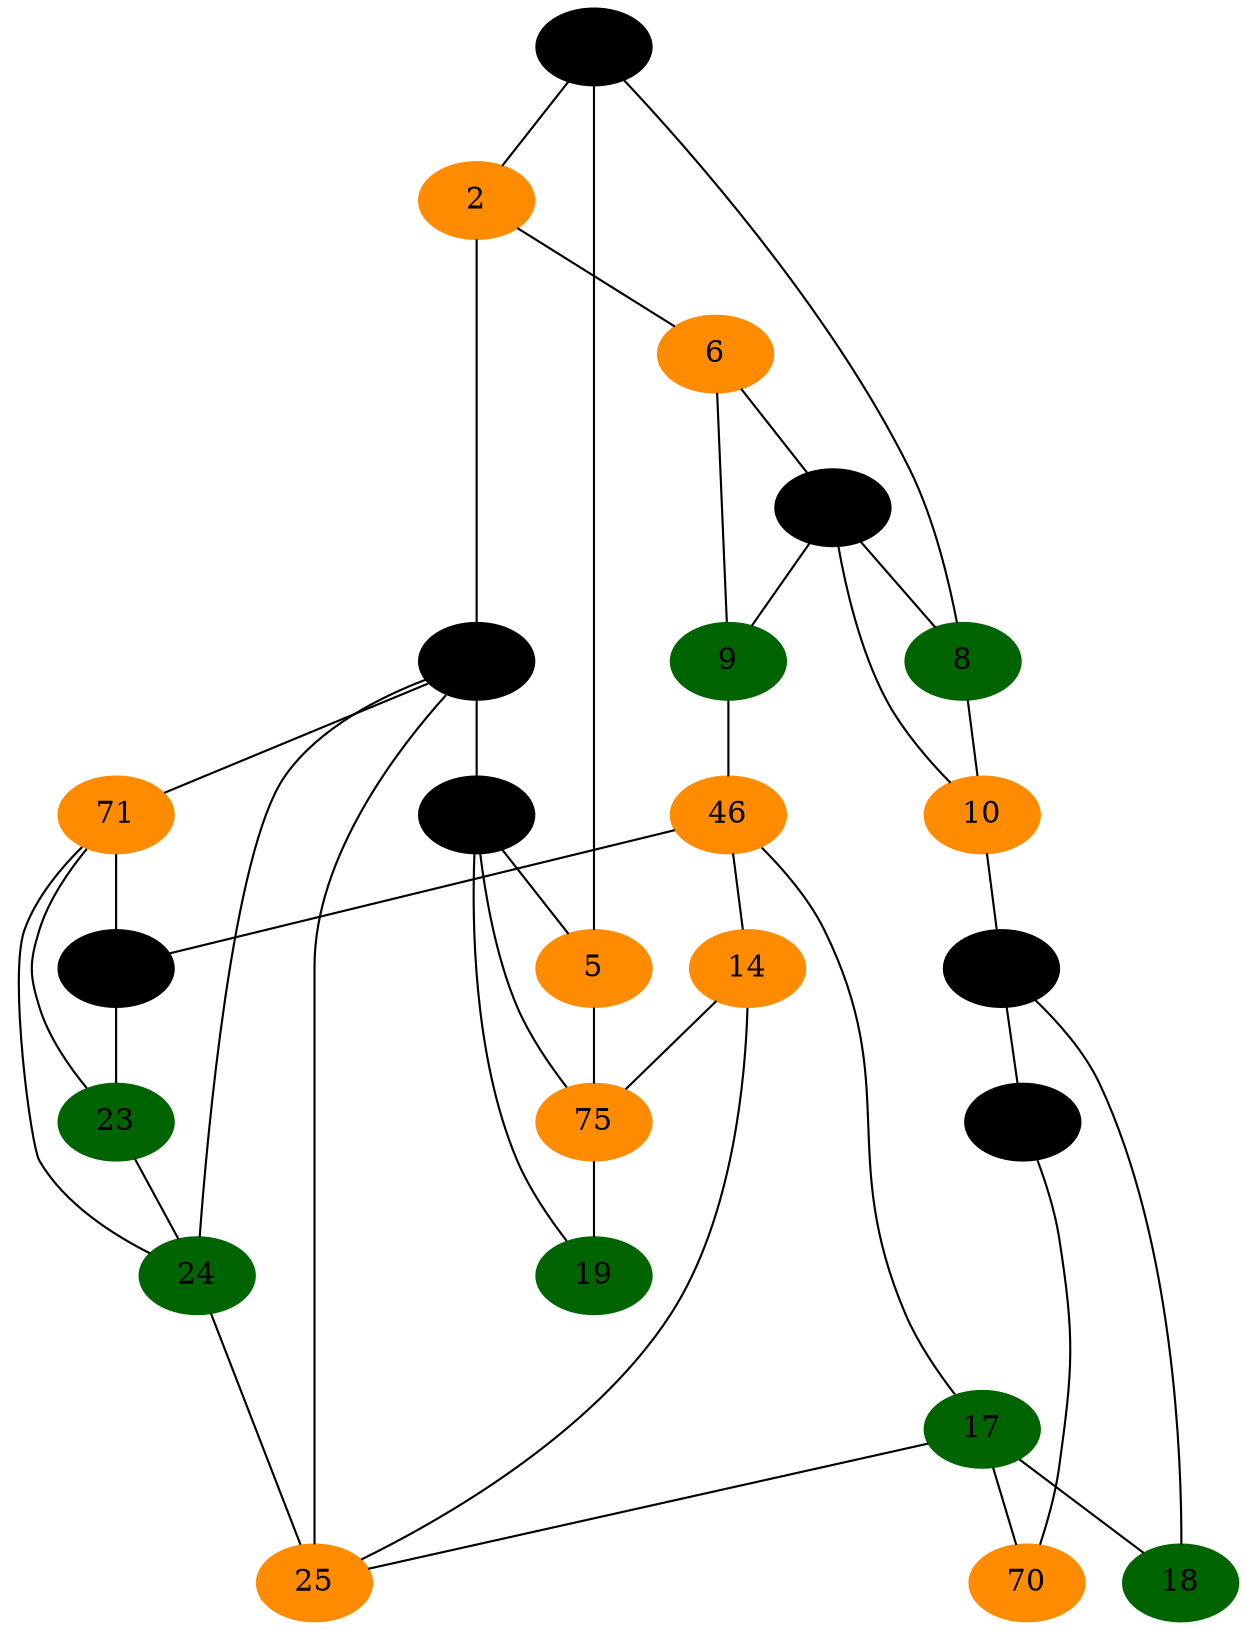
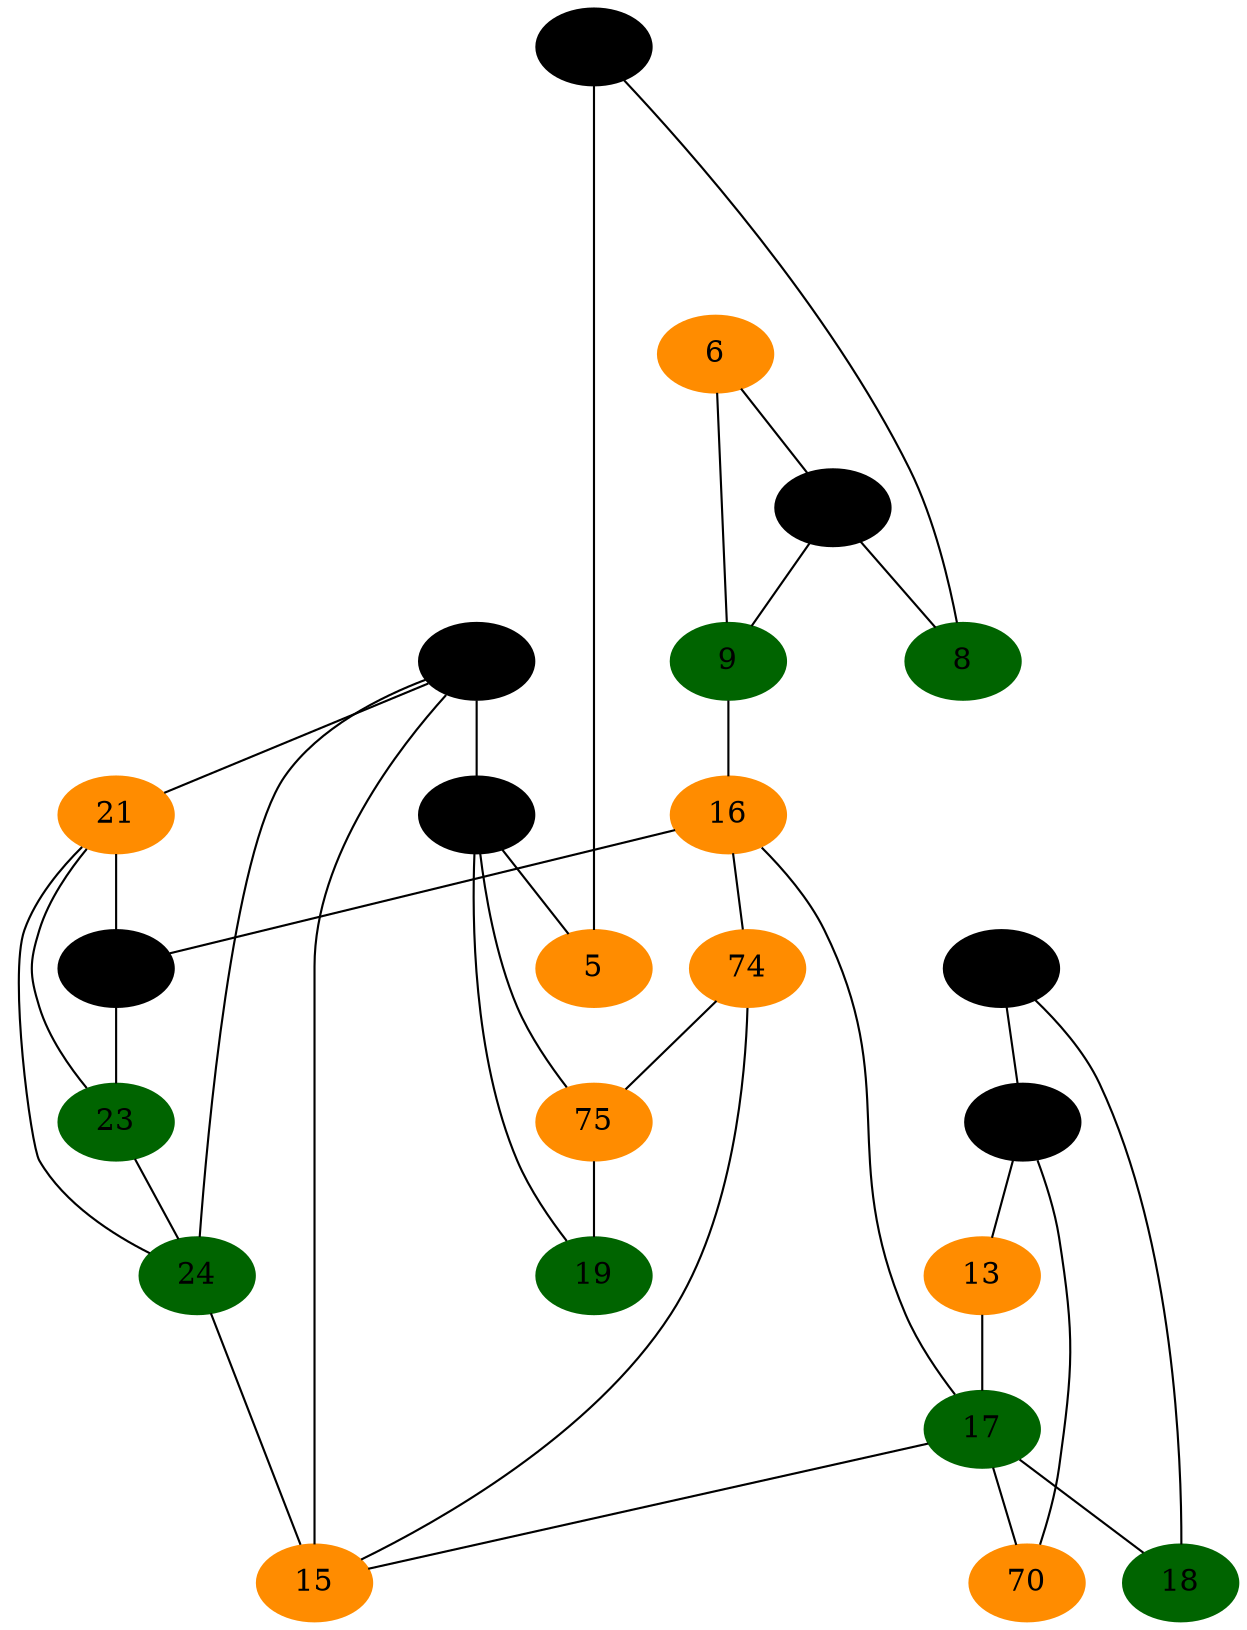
(477, 201) -> none
(116, 815) -> (116, 815)
(728, 815) -> (728, 815)
(982, 815) -> none
(748, 969) -> (748, 969)
(594, 1046) -> none
none -> (982, 1276)
(315, 1583) -> (315, 1583)
